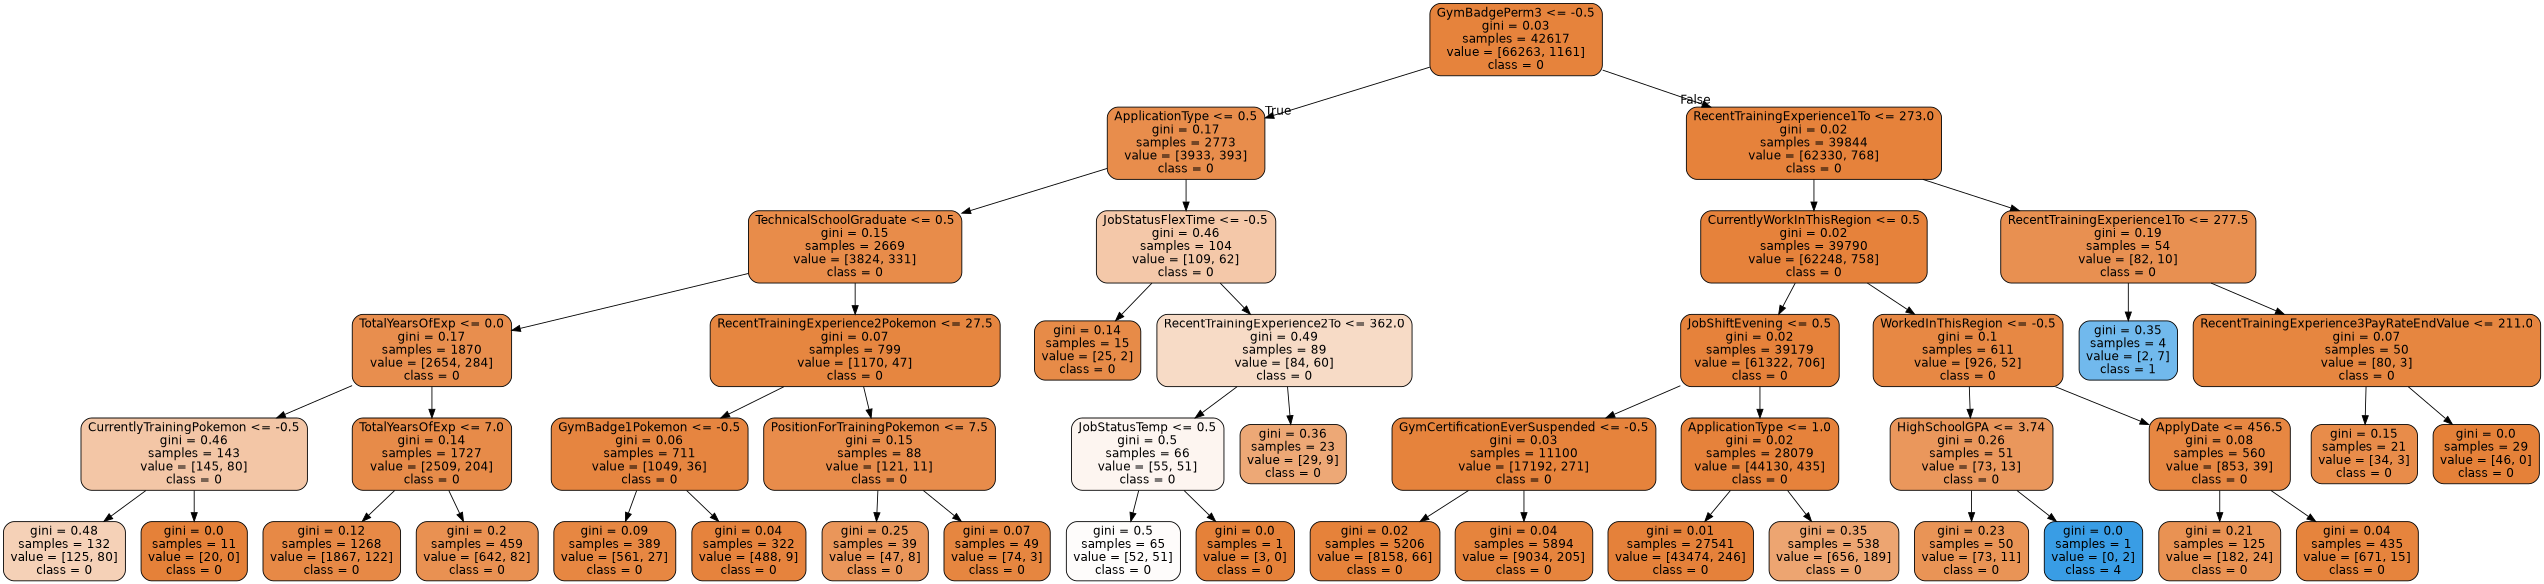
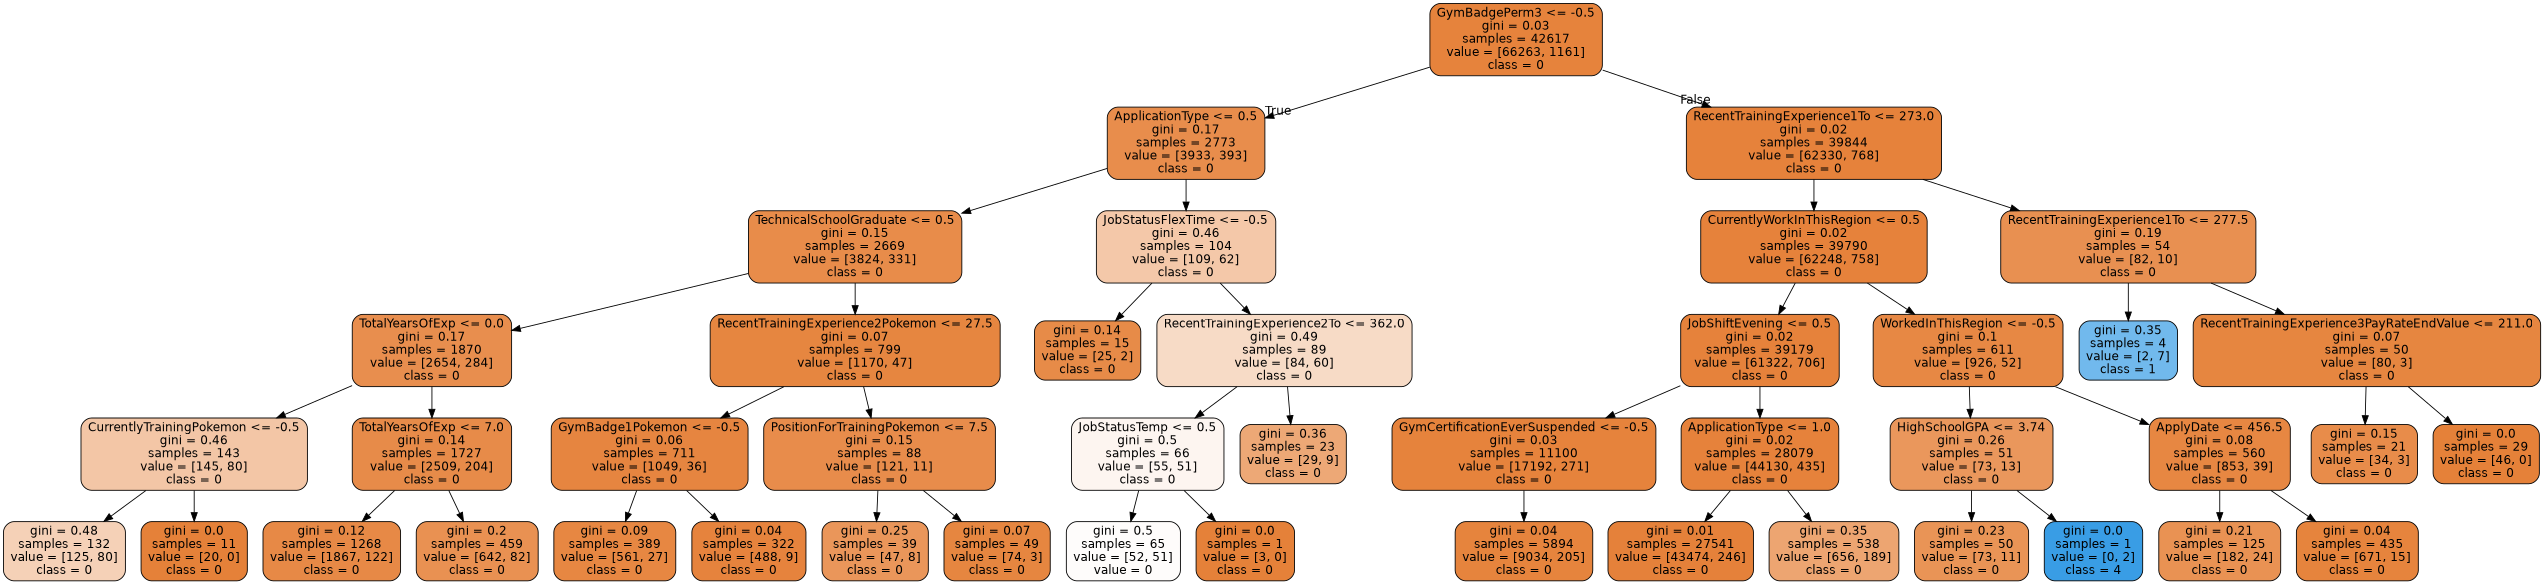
(1123, 551) -> (1123, 551)
(1375, 551) -> none
